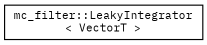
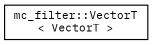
(104, 22) -> (76, 22)
